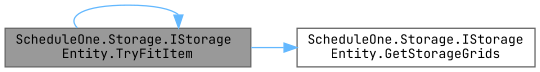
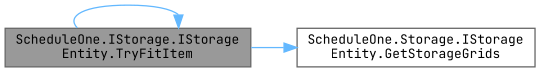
(128, 48) -> (128, 48)
